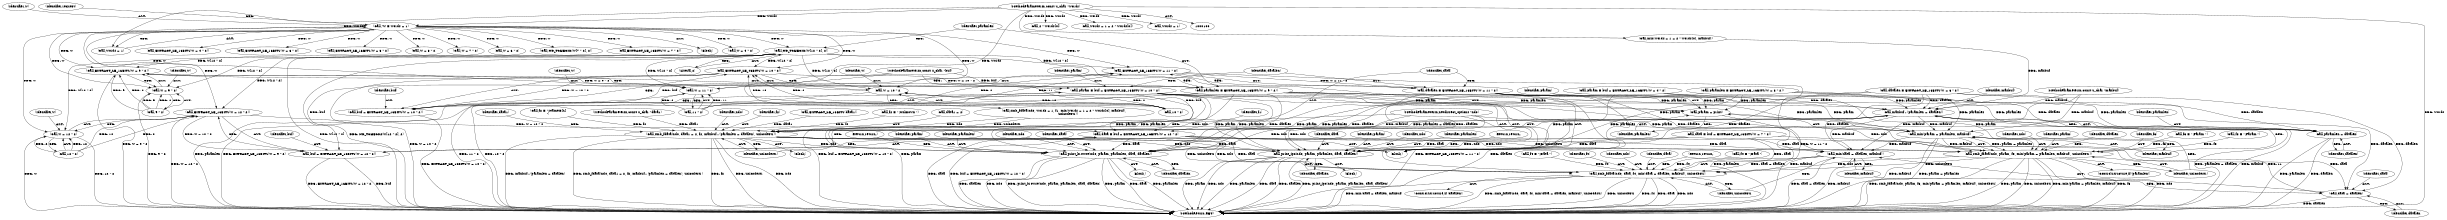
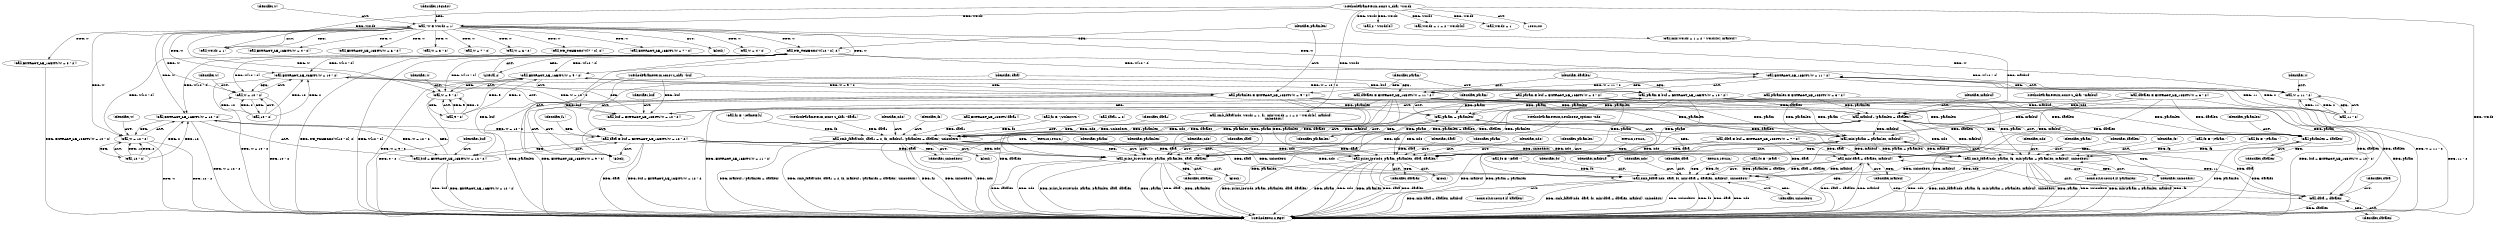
(1941, 101) -> (2079, 105)
(1706, 112) -> (1454, 117)
(751, 211) -> (575, 215)
